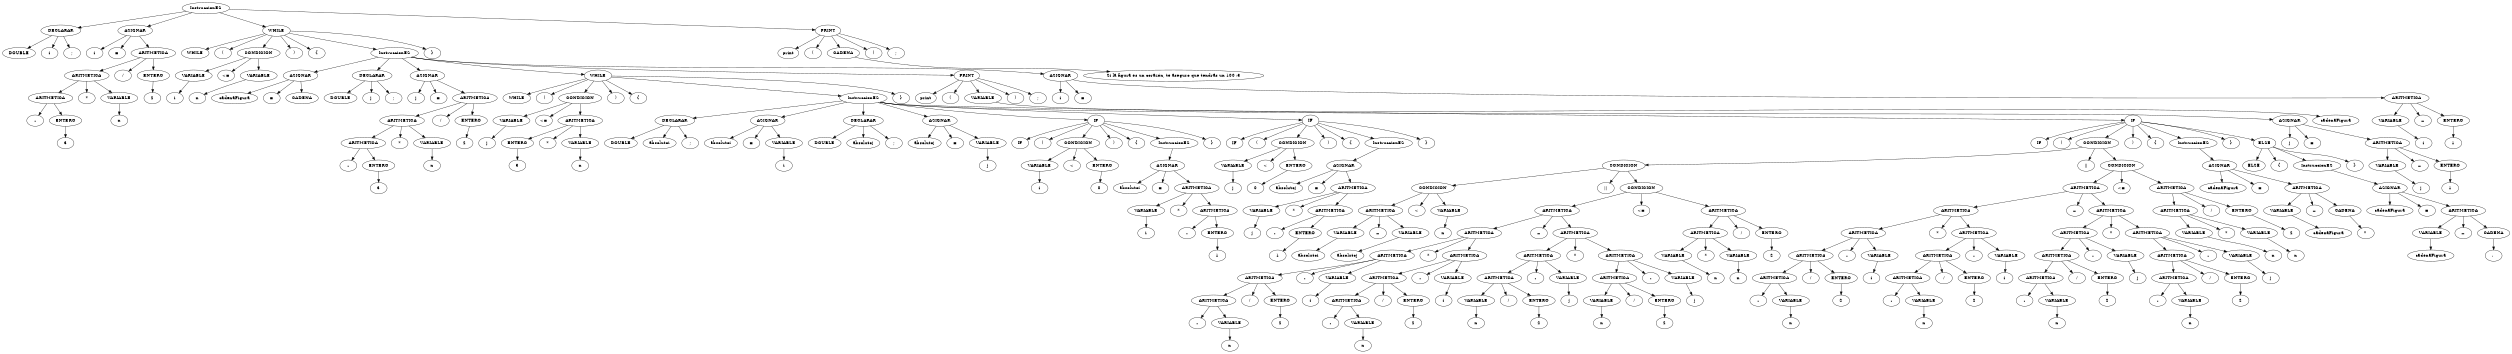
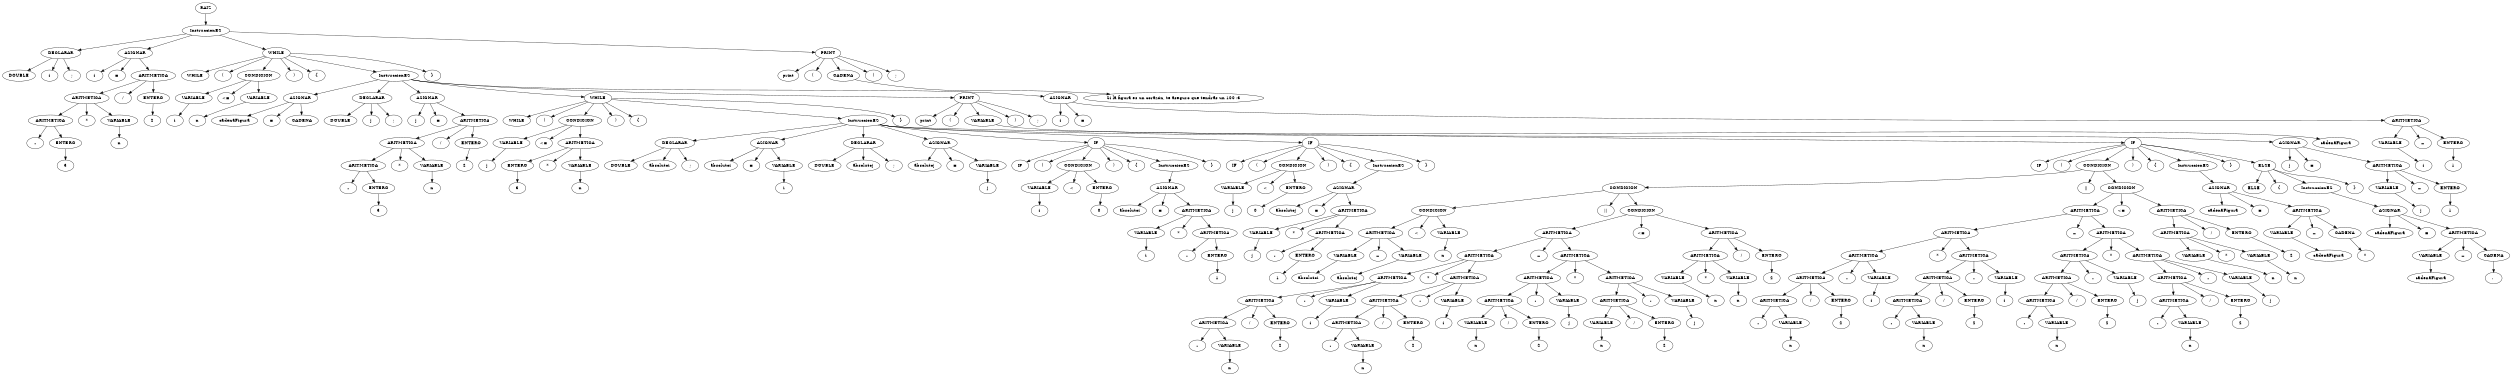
none -> (206, 8)
